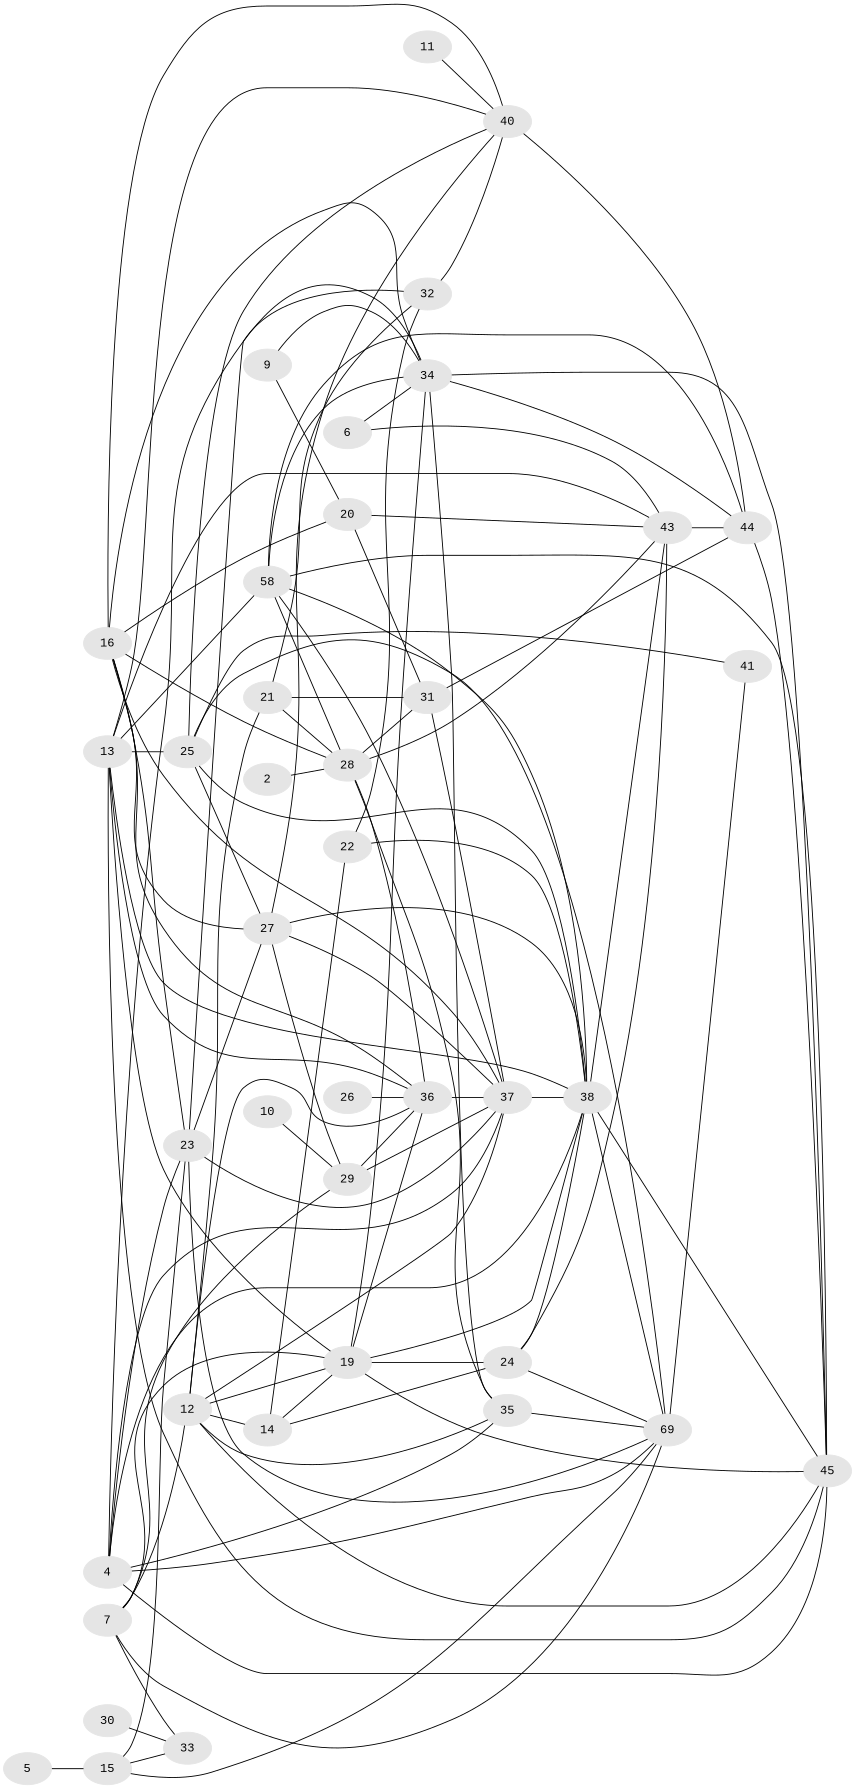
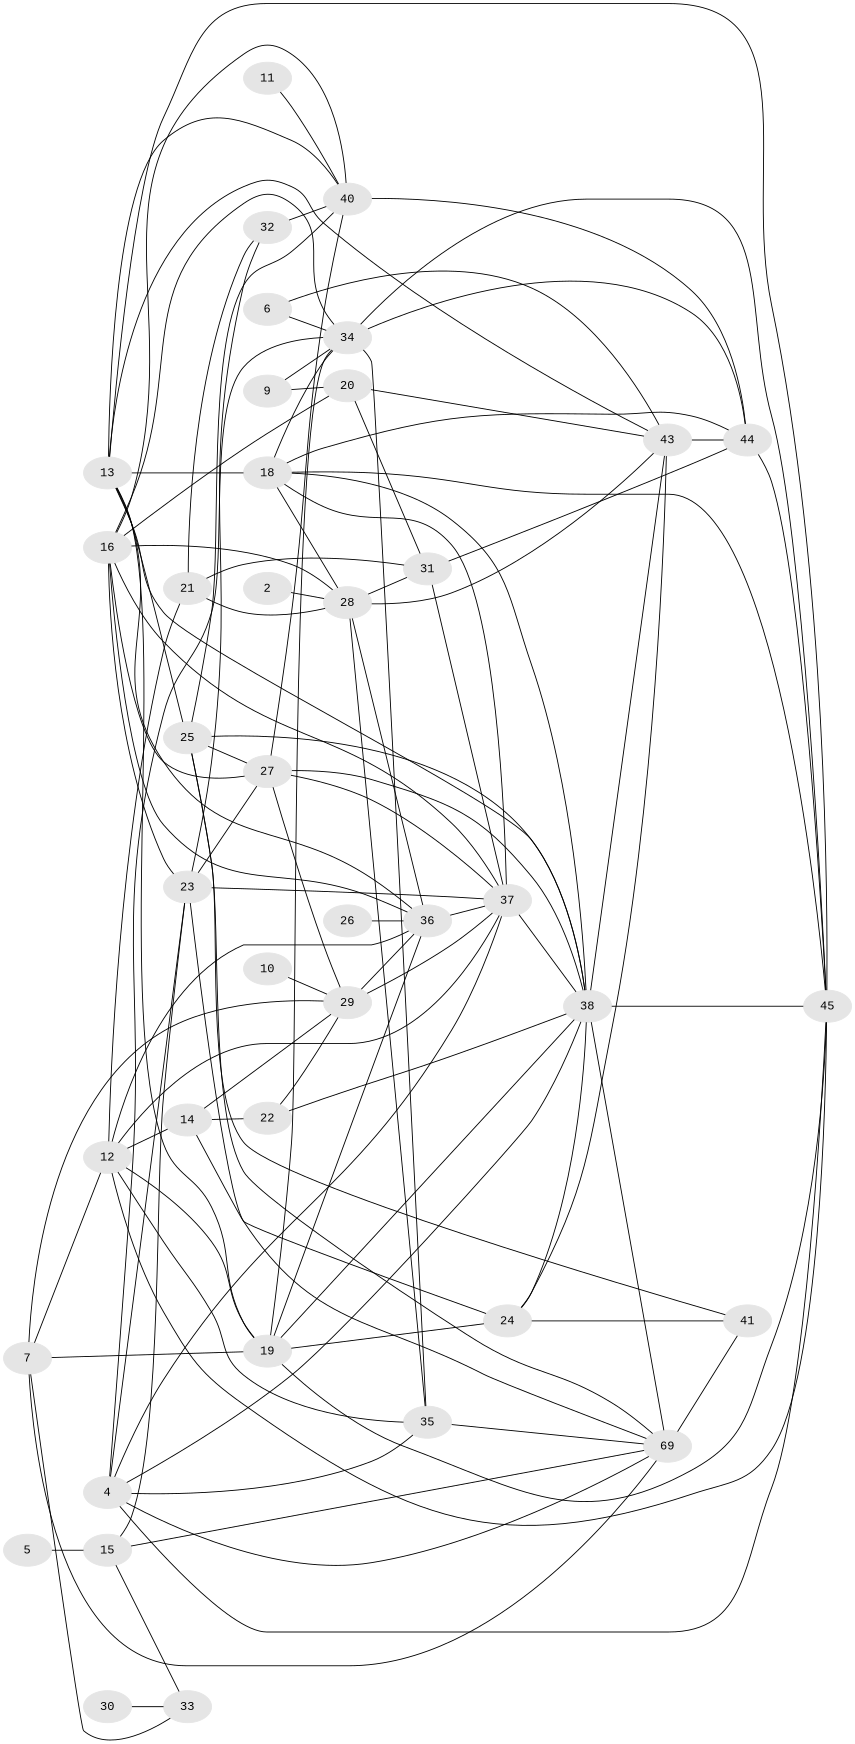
(388, 570) -> (311, 1062)
(268, 582) -> (268, 473)
(307, 1396) -> (268, 1061)
(588, 1396) -> (628, 1321)
